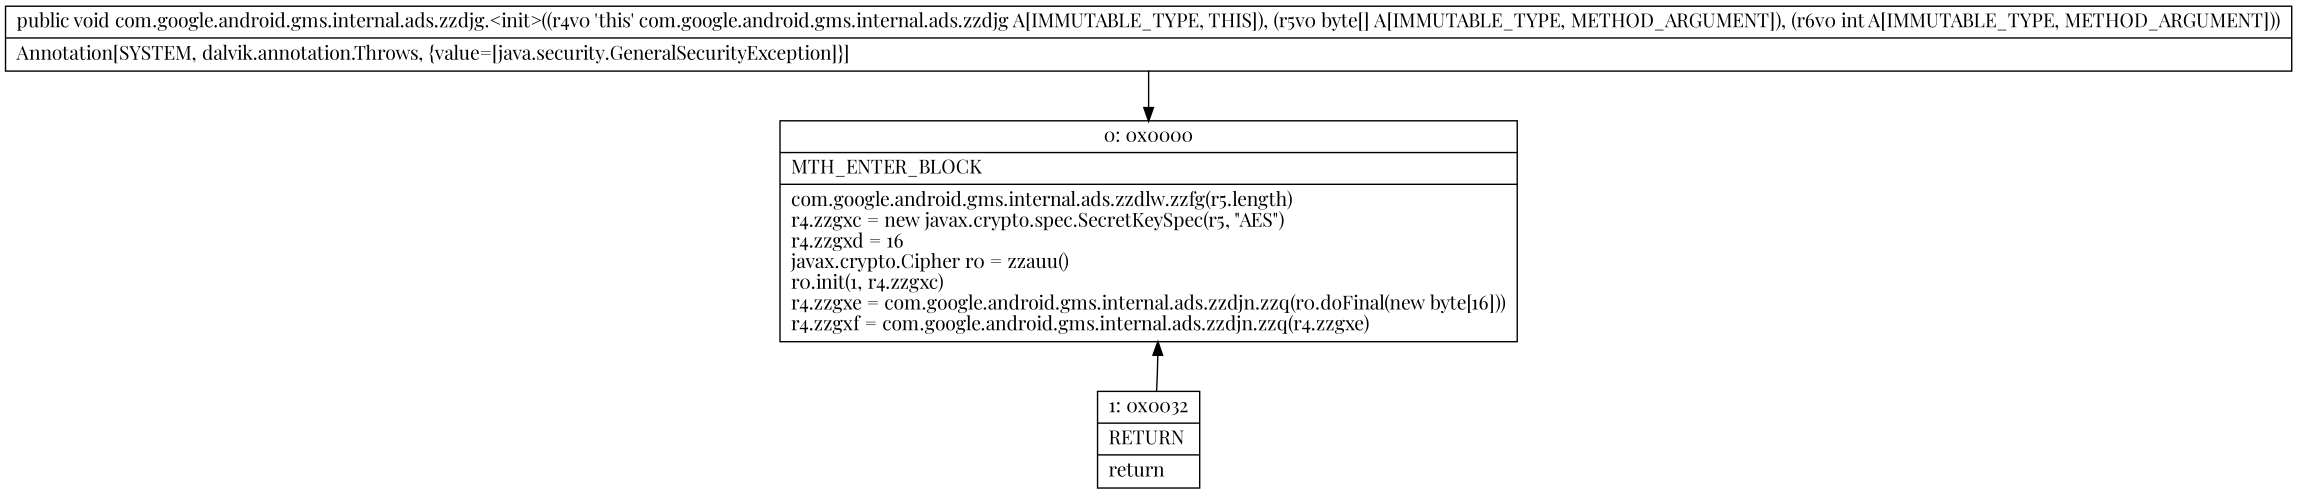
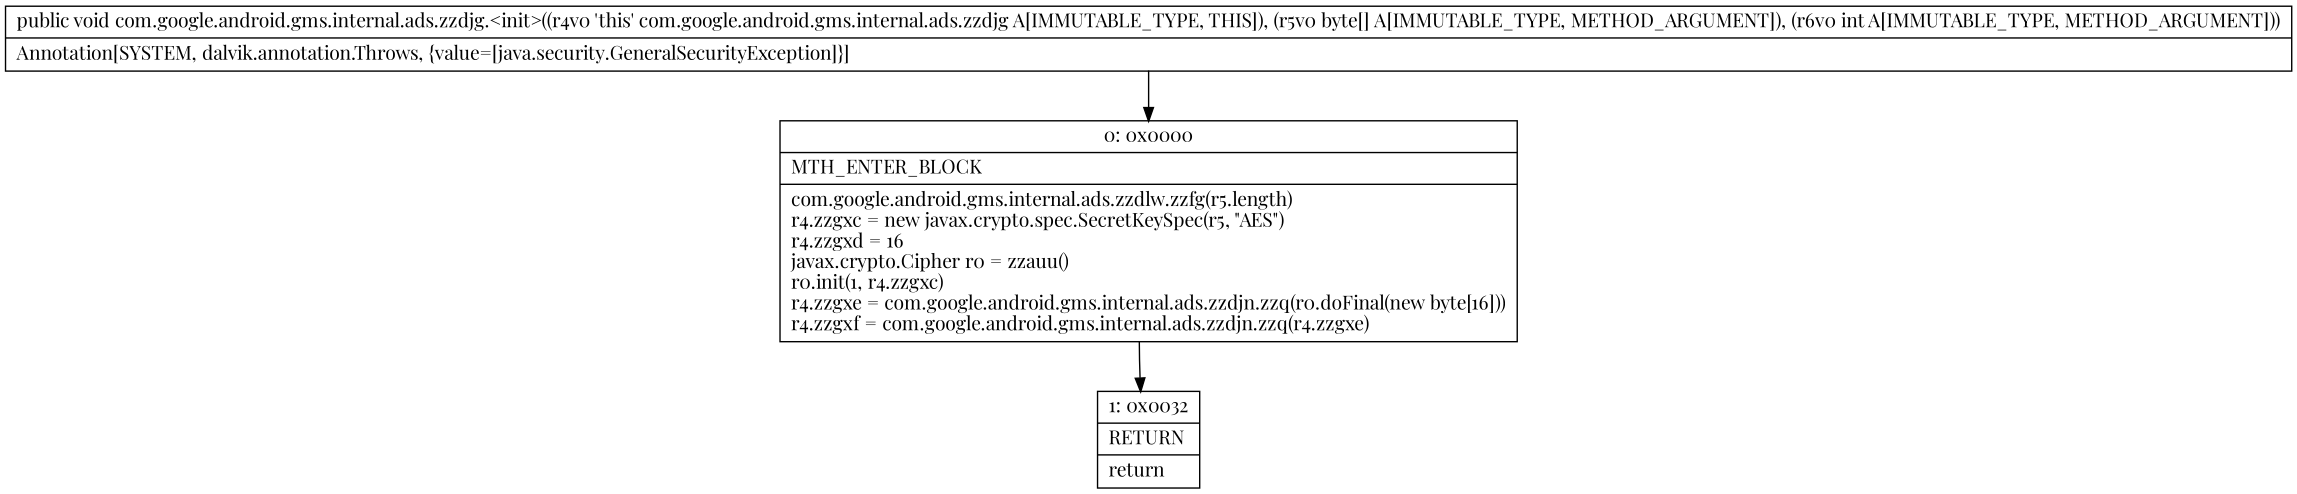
(1157, 374) -> (1140, 360)
